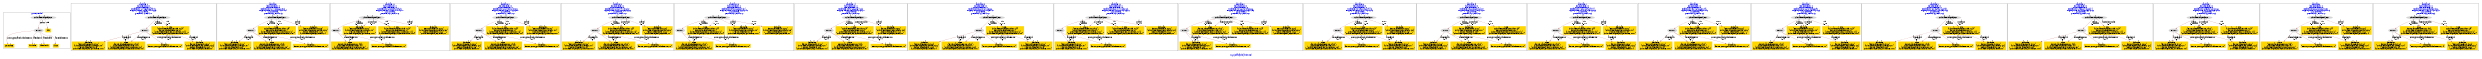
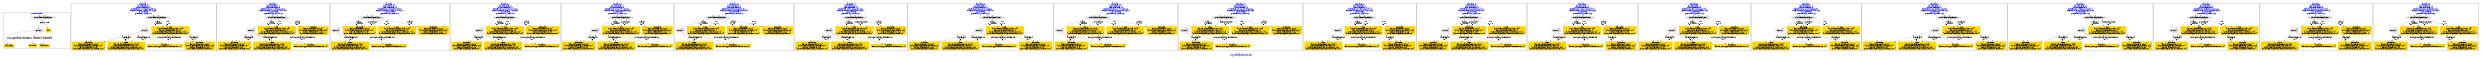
(9, 46) -> (9, 46)
(56, 46) -> none
